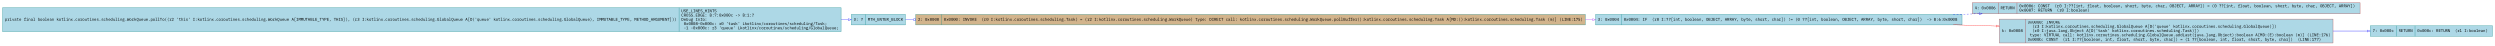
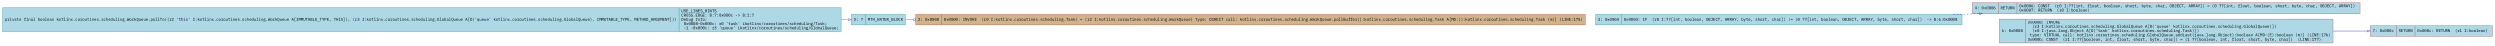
(1250, 20) -> (1250, 20)
(1589, 20) -> none
(1975, 25) -> none
(2431, 31) -> (2431, 31)
